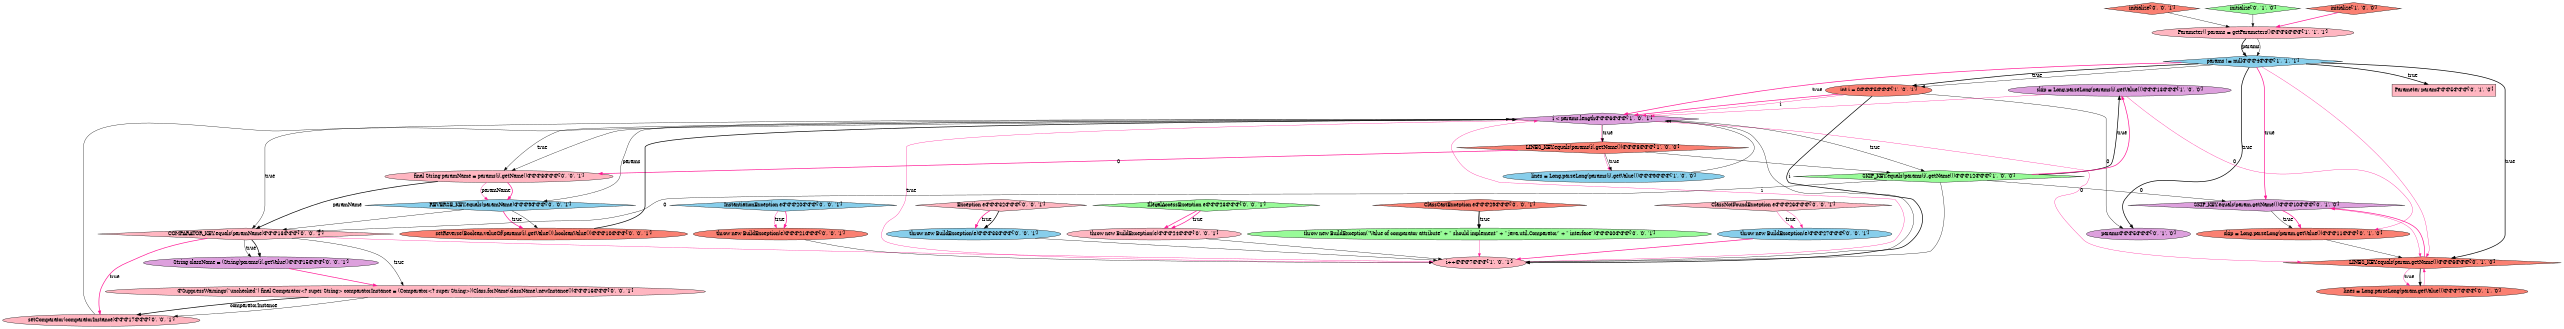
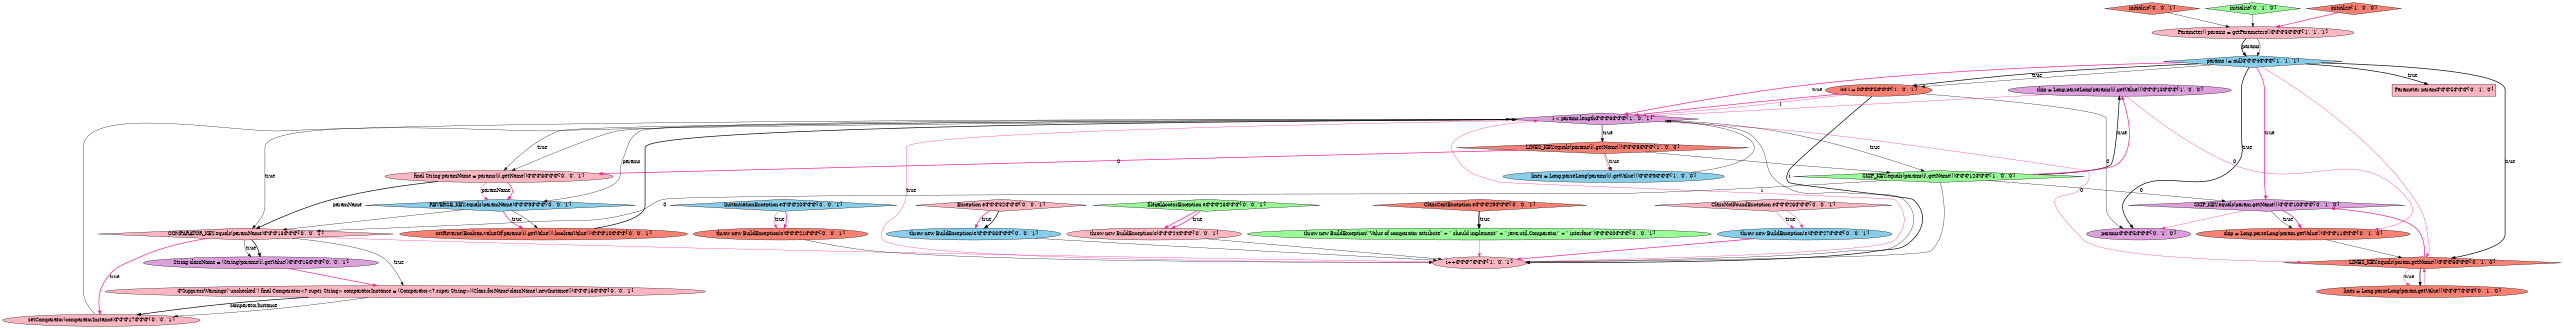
(2405, 225) -> (2205, 219)
